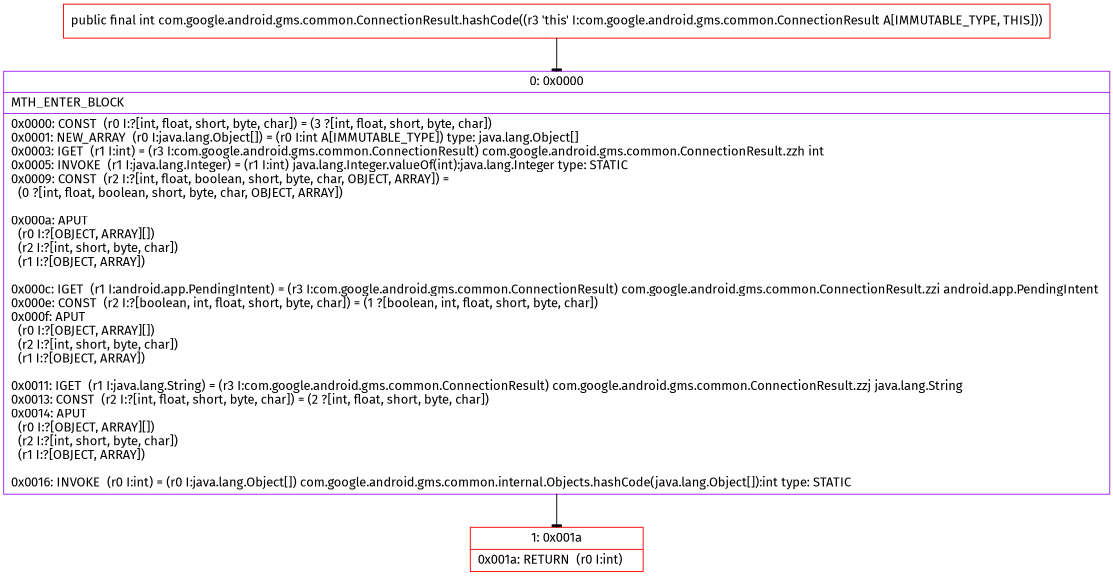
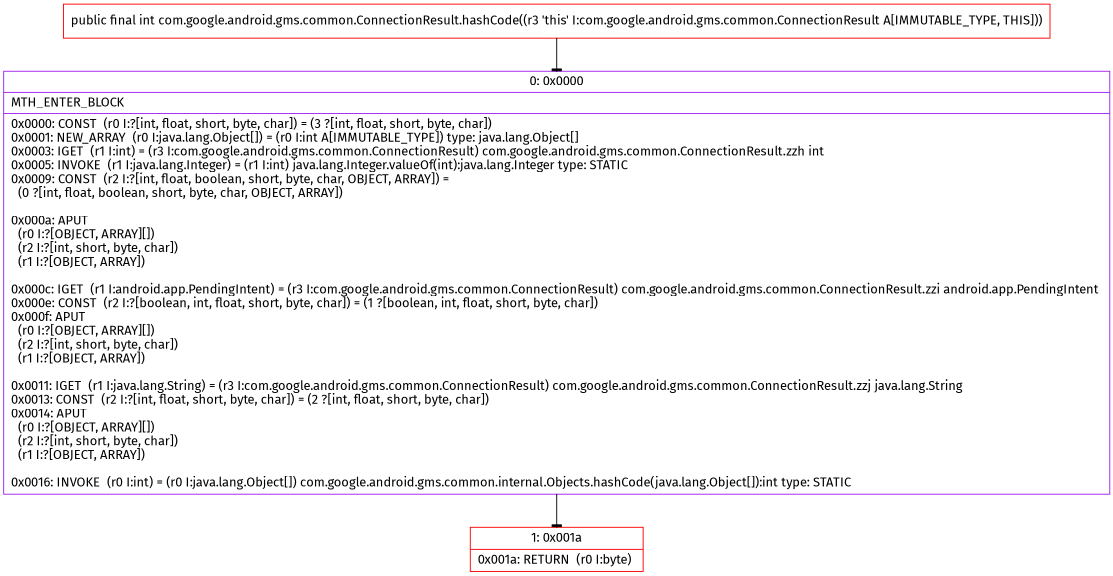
(552, 560) -> (557, 560)
